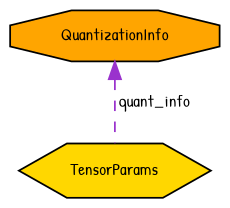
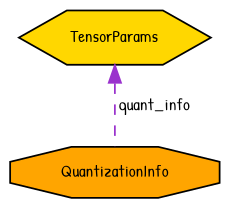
(115, 111) -> (115, 115)
